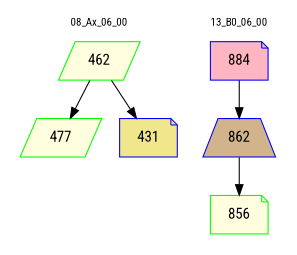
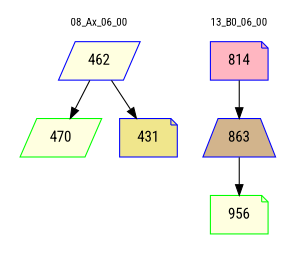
(99, 61) -> (99, 61)
(239, 61) -> (239, 61)
(61, 138) -> (61, 138)
(239, 138) -> (239, 138)
(239, 215) -> (239, 215)
